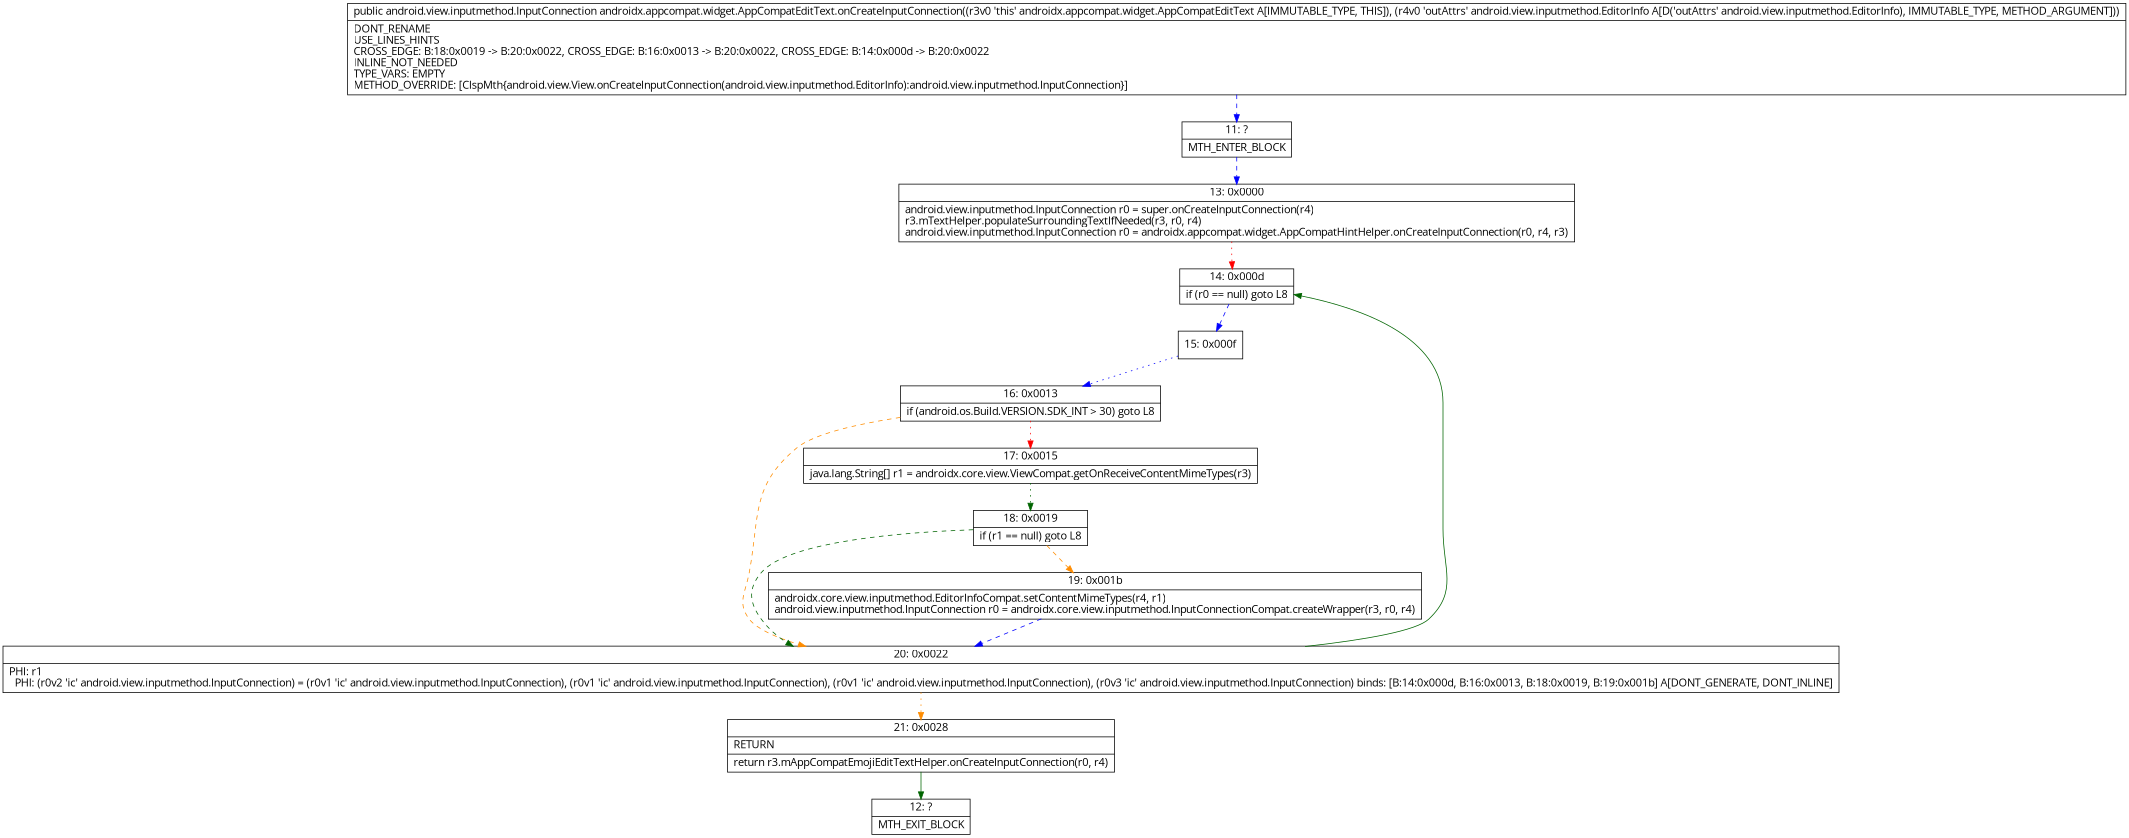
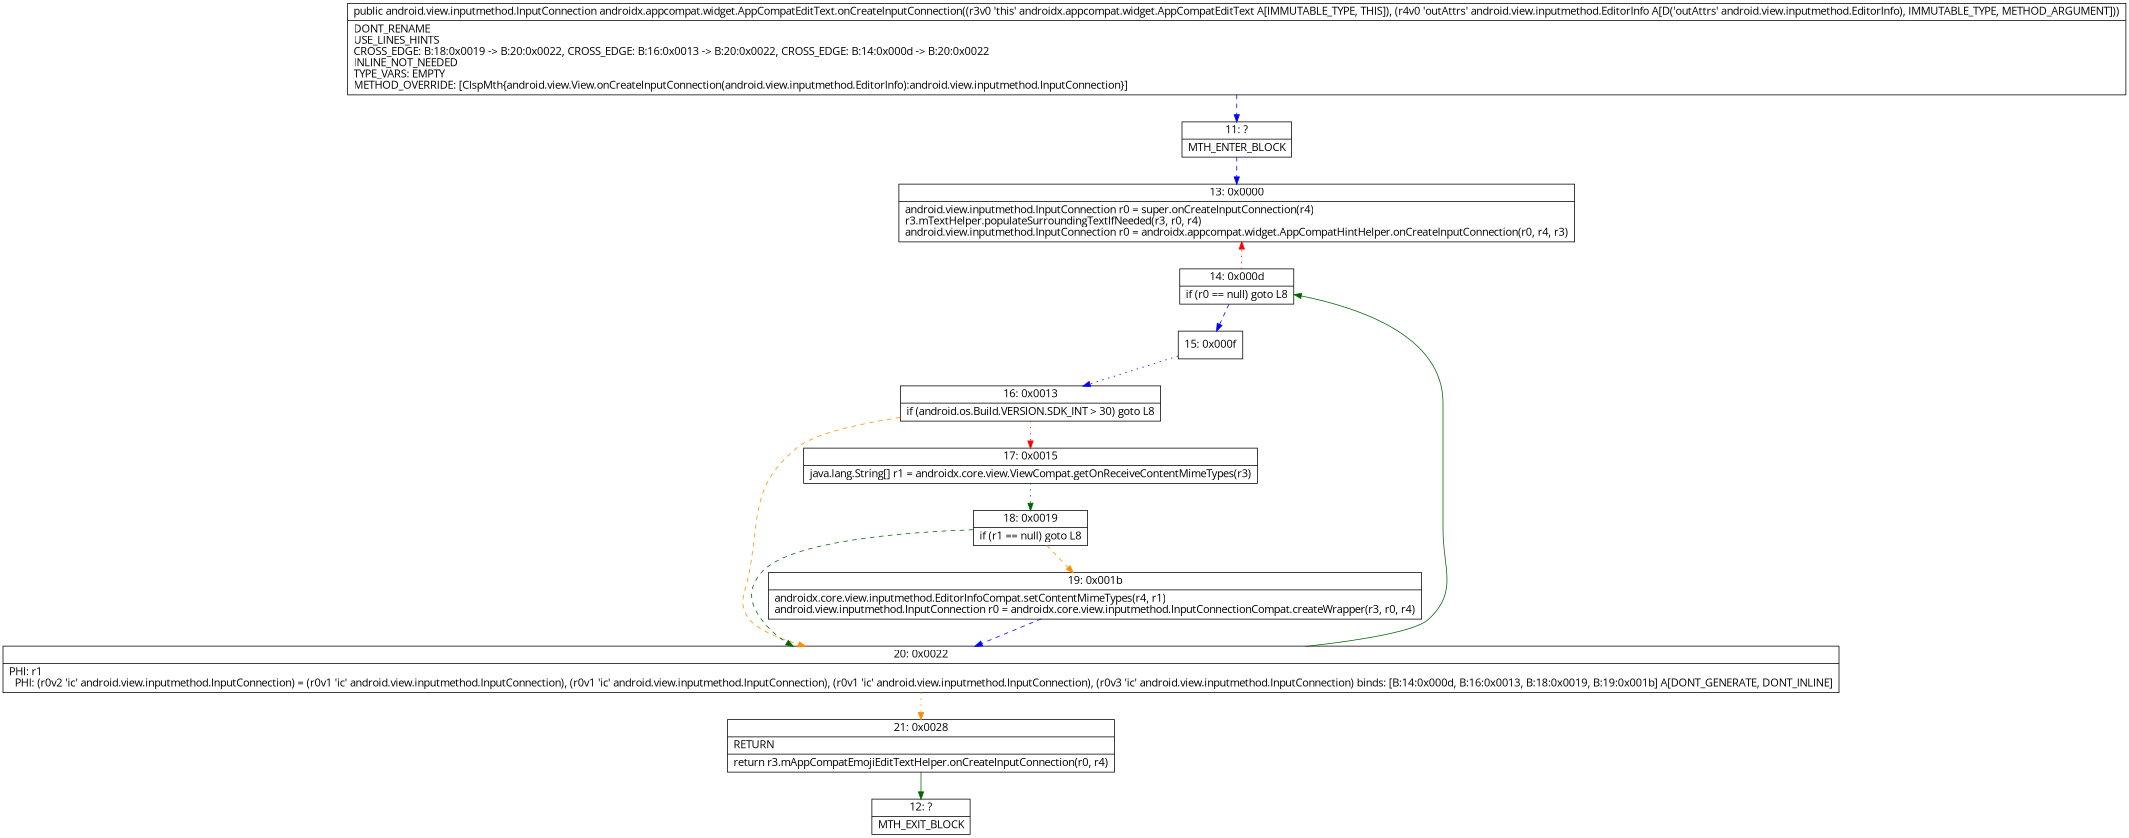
(1232, 252) -> (1242, 259)
